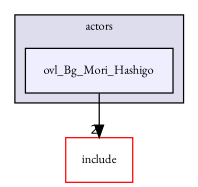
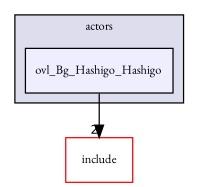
(99, 71) -> (99, 71)
